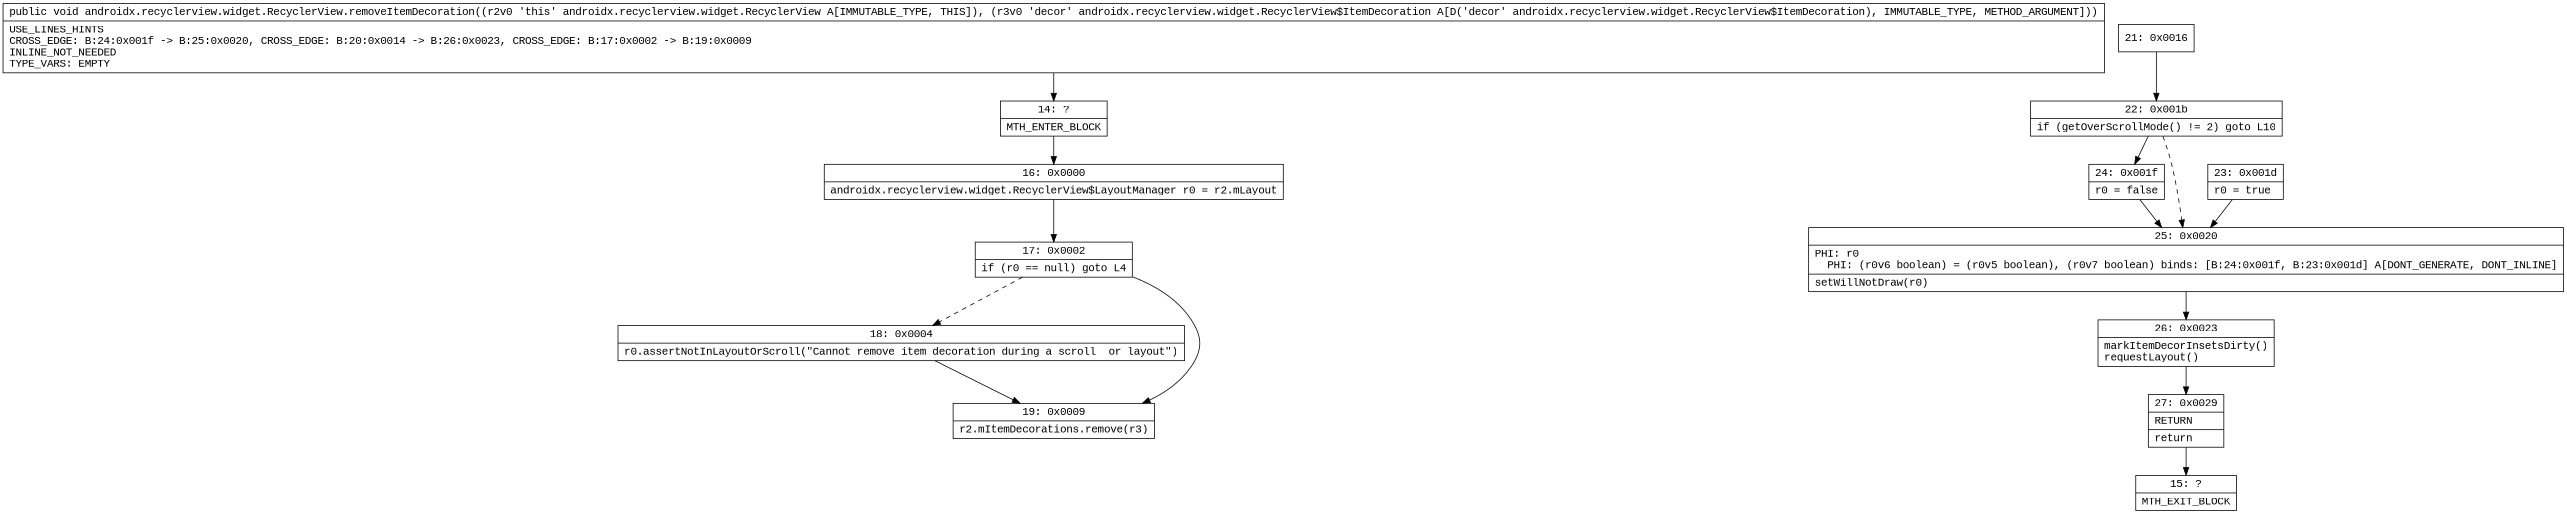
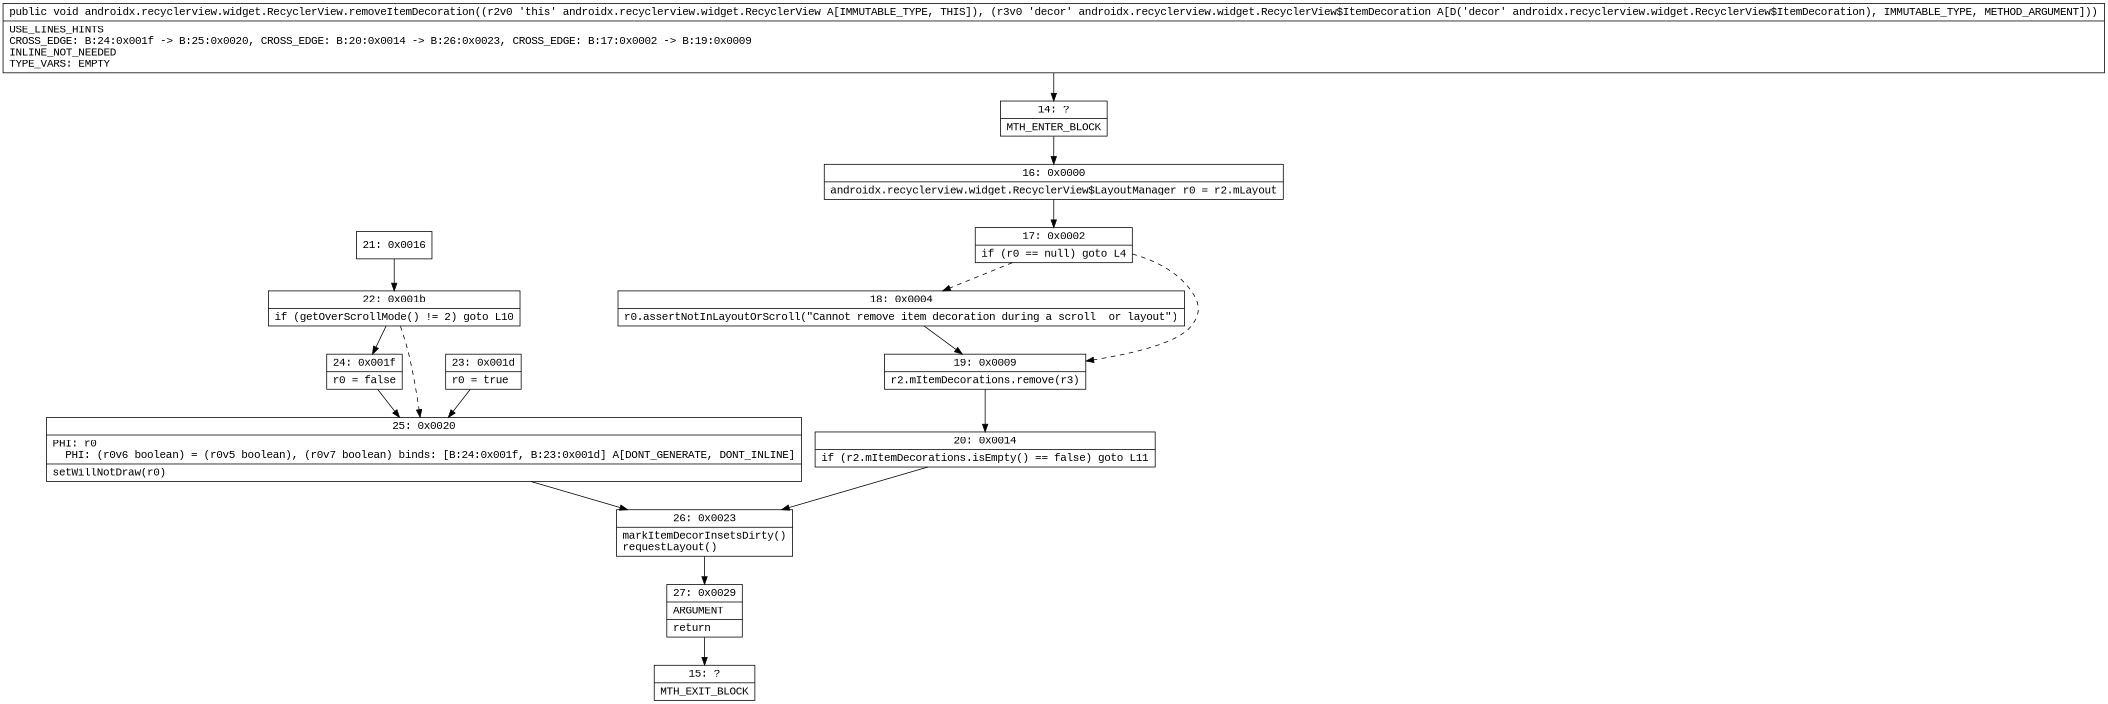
(1198, 334) -> (1193, 324)
(2174, 421) -> (698, 610)
none -> (985, 449)
